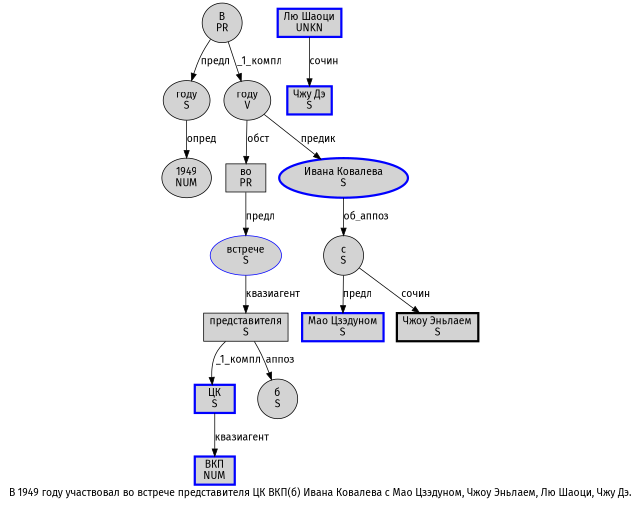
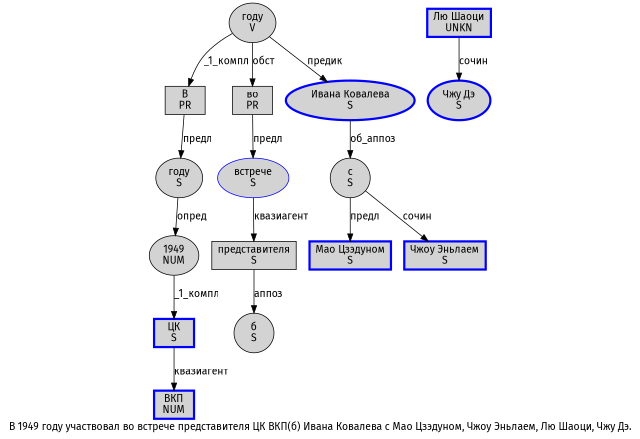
(222, 23) -> (185, 100)
(234, 58) -> (207, 52)
(310, 100) -> (459, 100)
(438, 327) -> (445, 255)
(214, 358) -> (174, 293)
